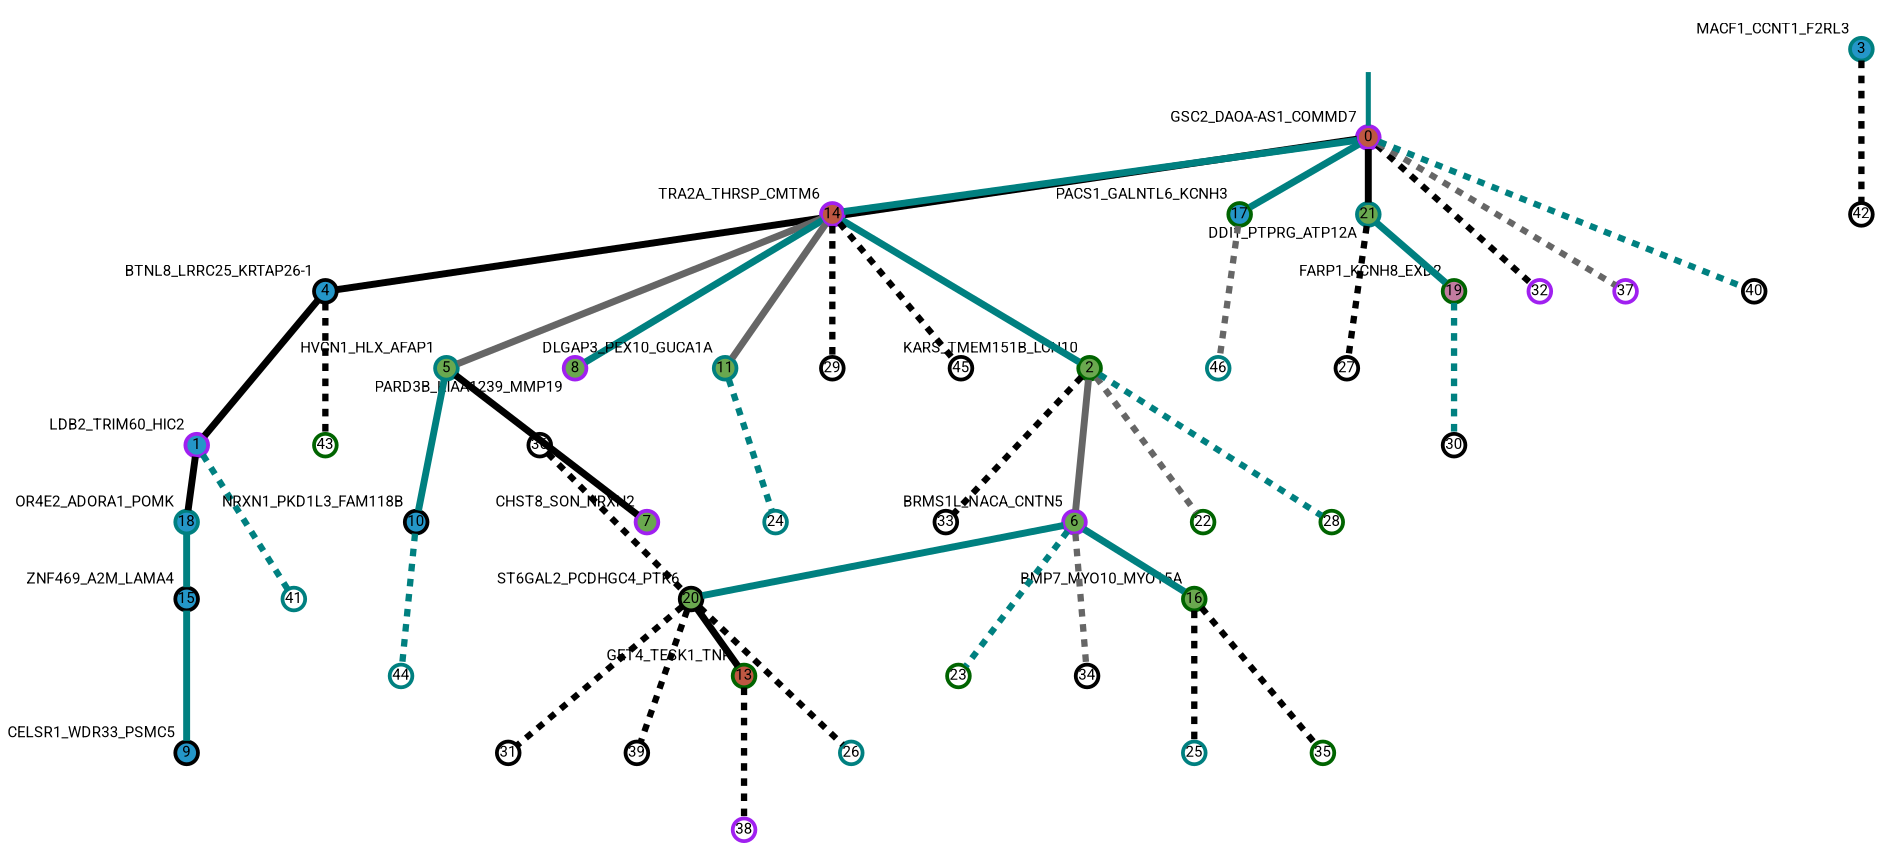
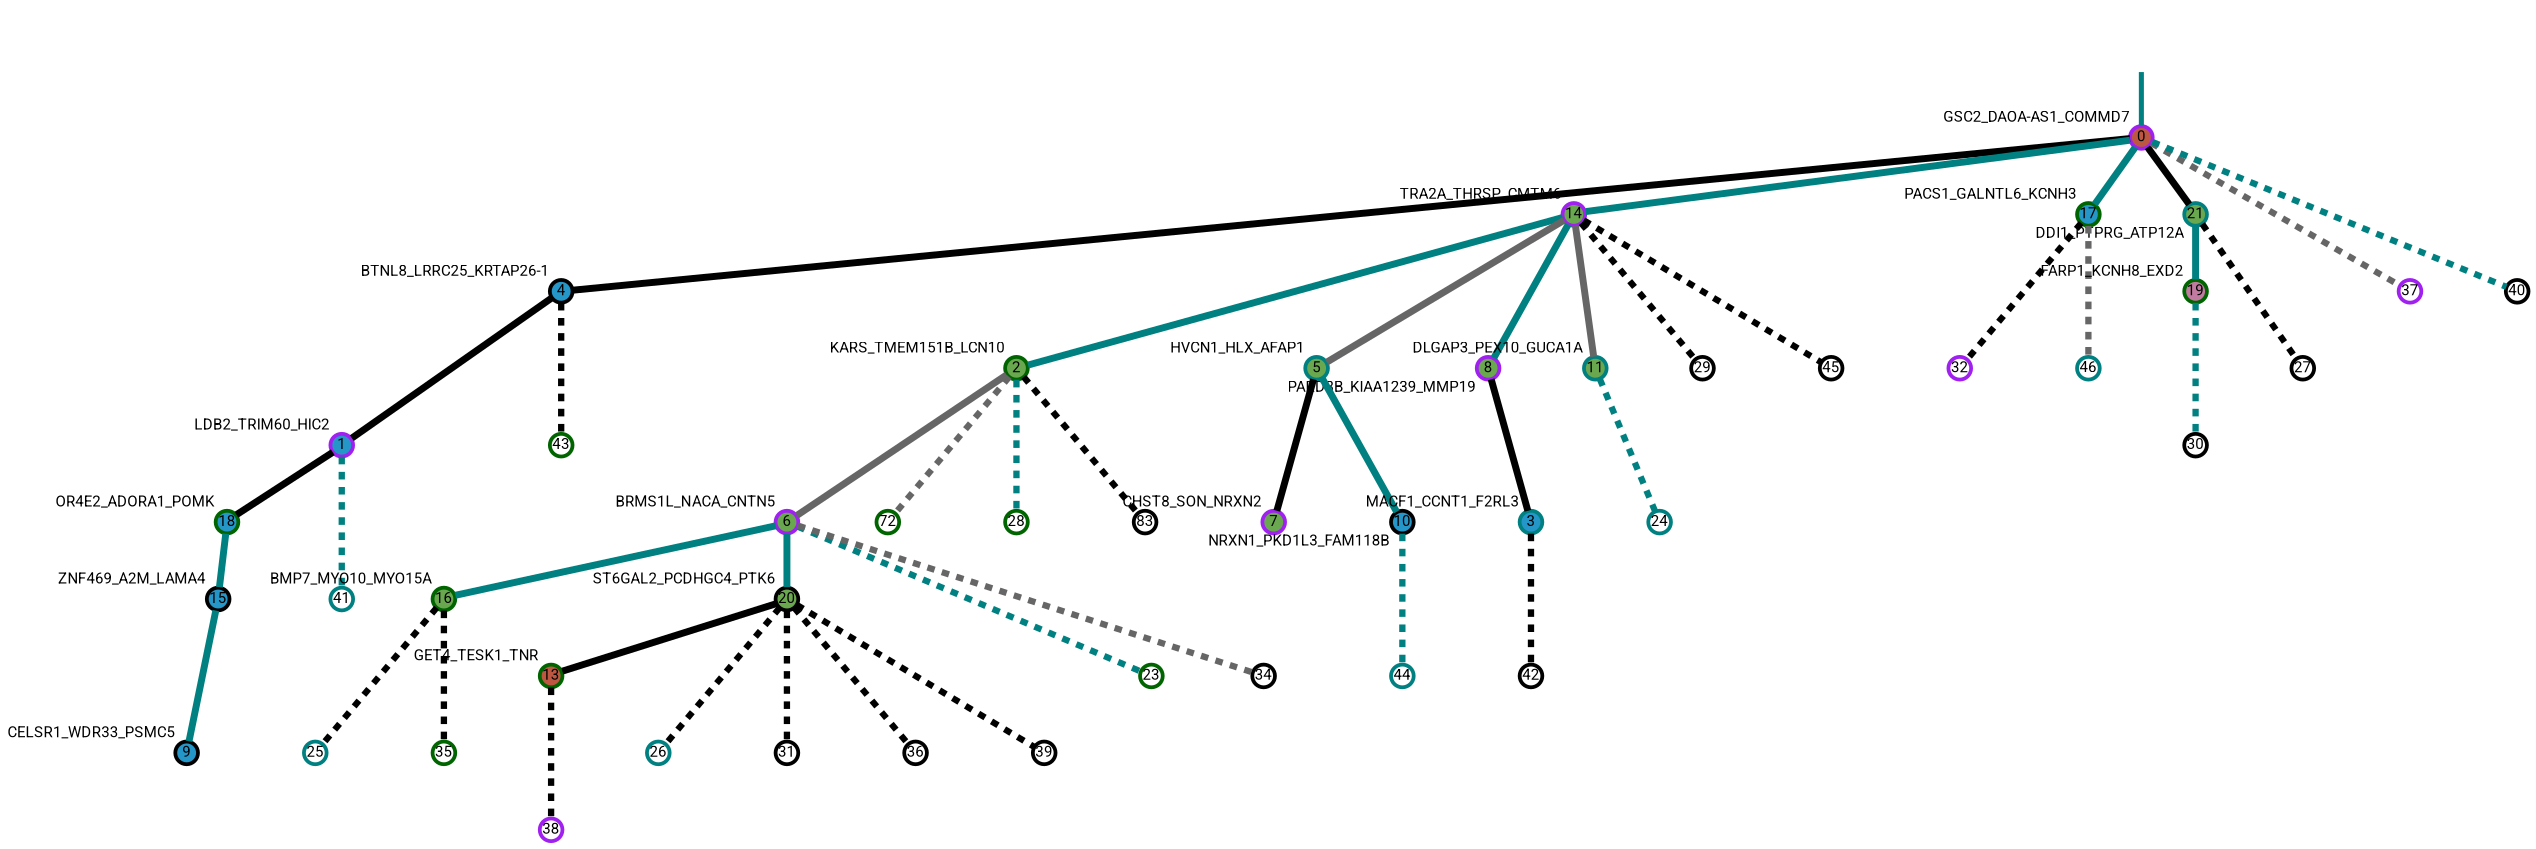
(832, 214) -> (1574, 214)
(1454, 214) -> (2024, 291)
none -> (1510, 445)
(187, 522) -> (227, 522)
(615, 522) -> (851, 676)
(946, 522) -> (1145, 522)
(1203, 522) -> (888, 522)
